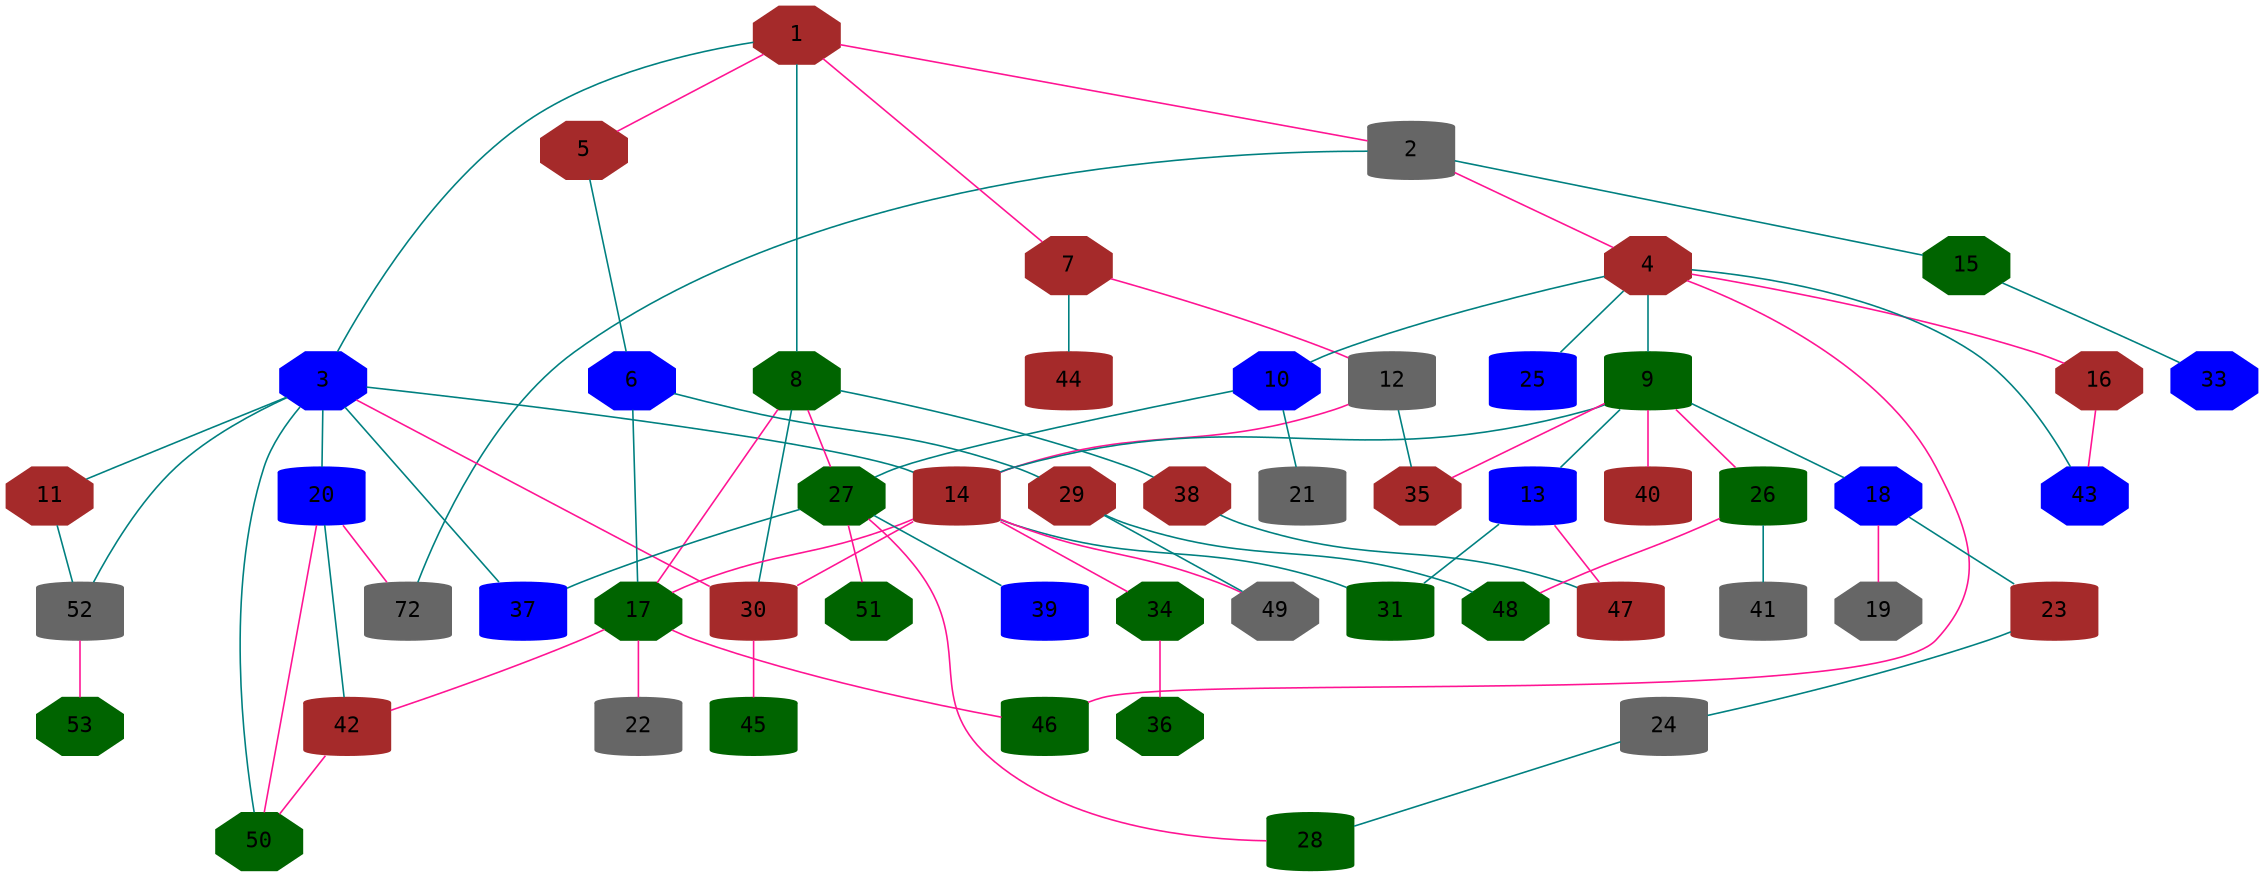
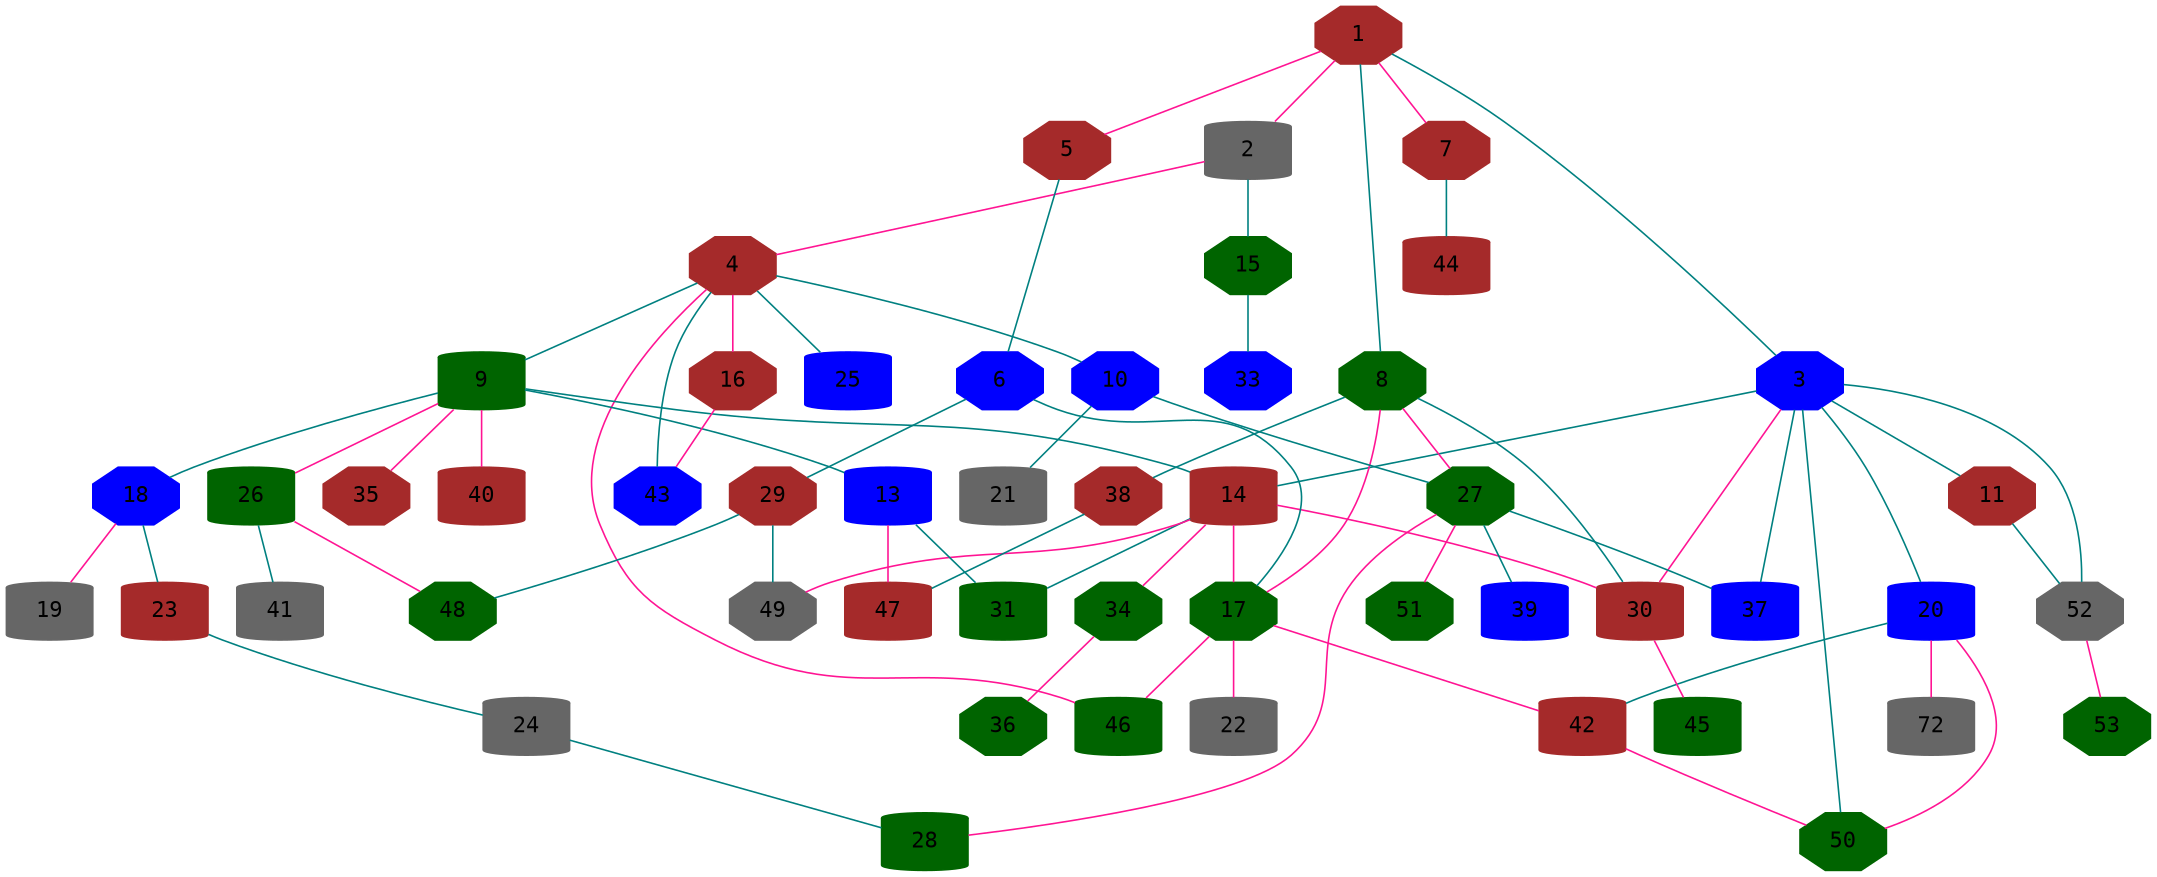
(820, 232) -> none
(1392, 381) -> none
(80, 611) -> (2080, 611)
(1878, 611) -> (50, 611)
